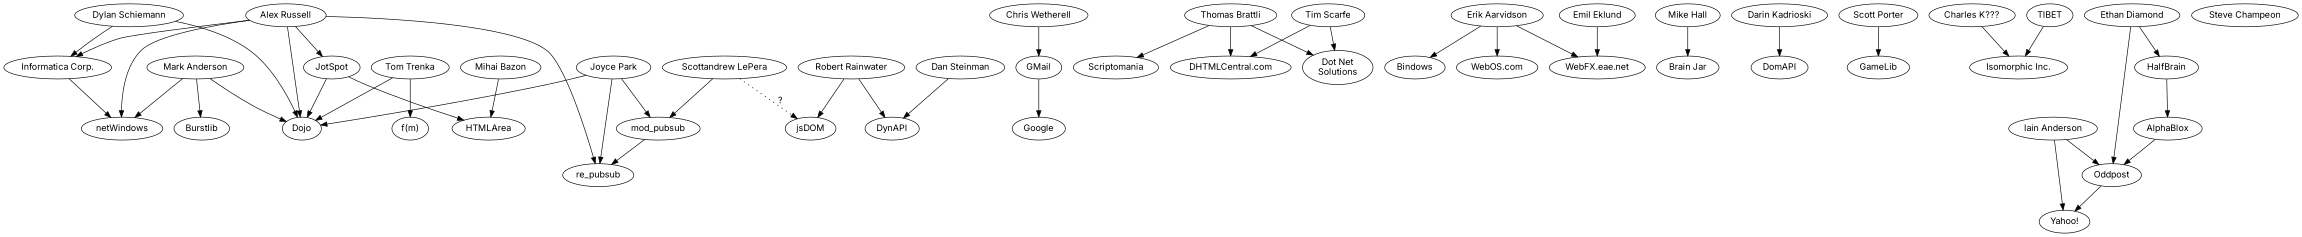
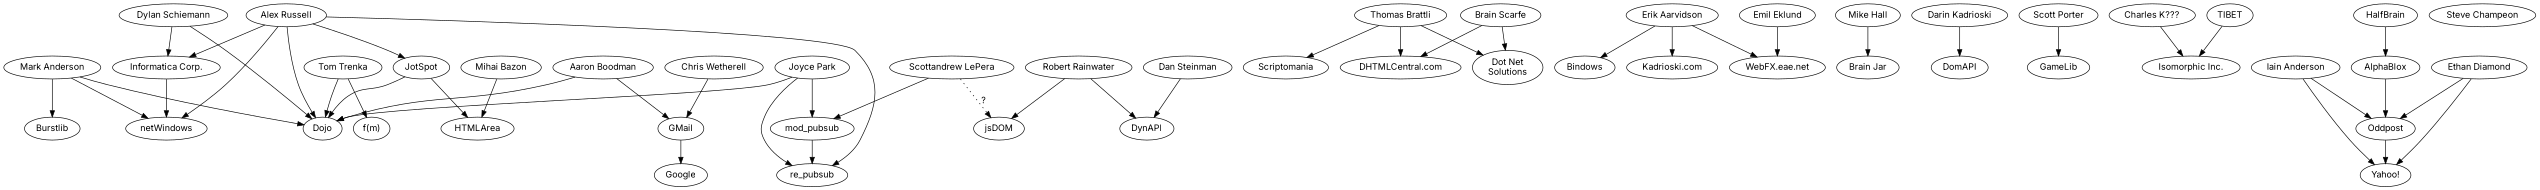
(1328, 15) -> (1501, 15)
(2148, 39) -> (2438, 121)
none -> (603, 67)
(1497, 67) -> (1672, 67)
